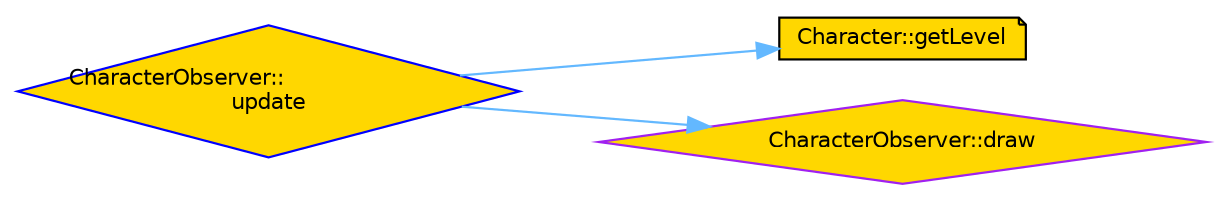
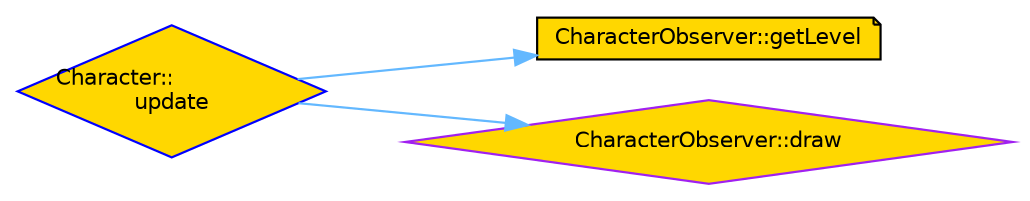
(903, 39) -> (709, 39)
(269, 91) -> (172, 91)
